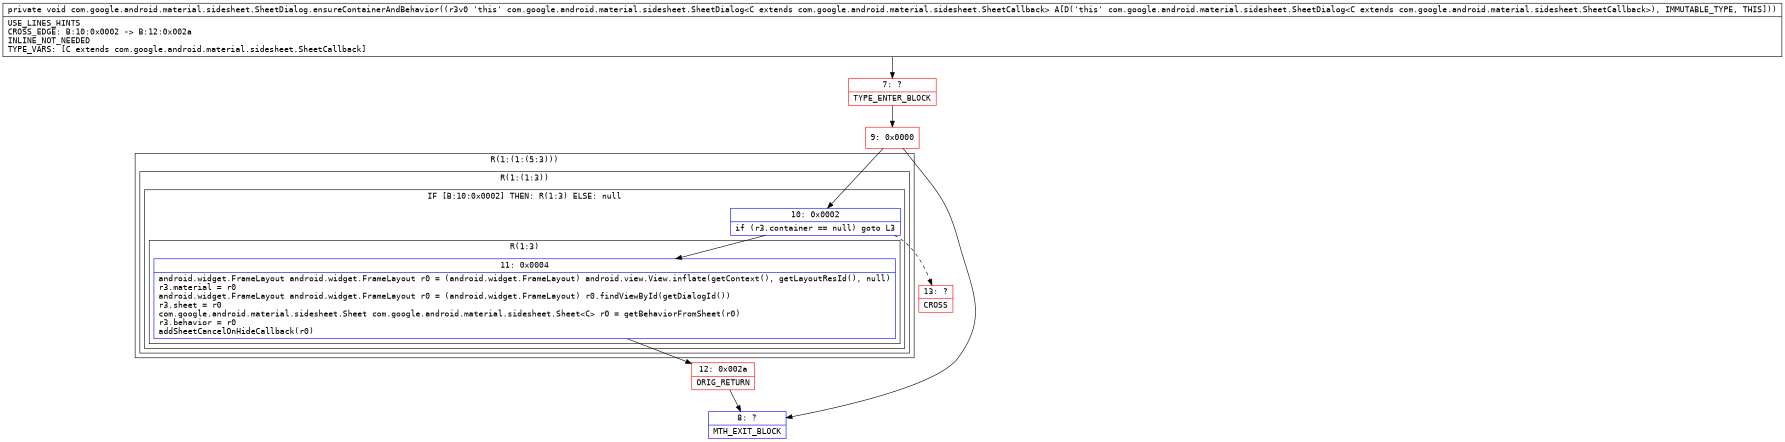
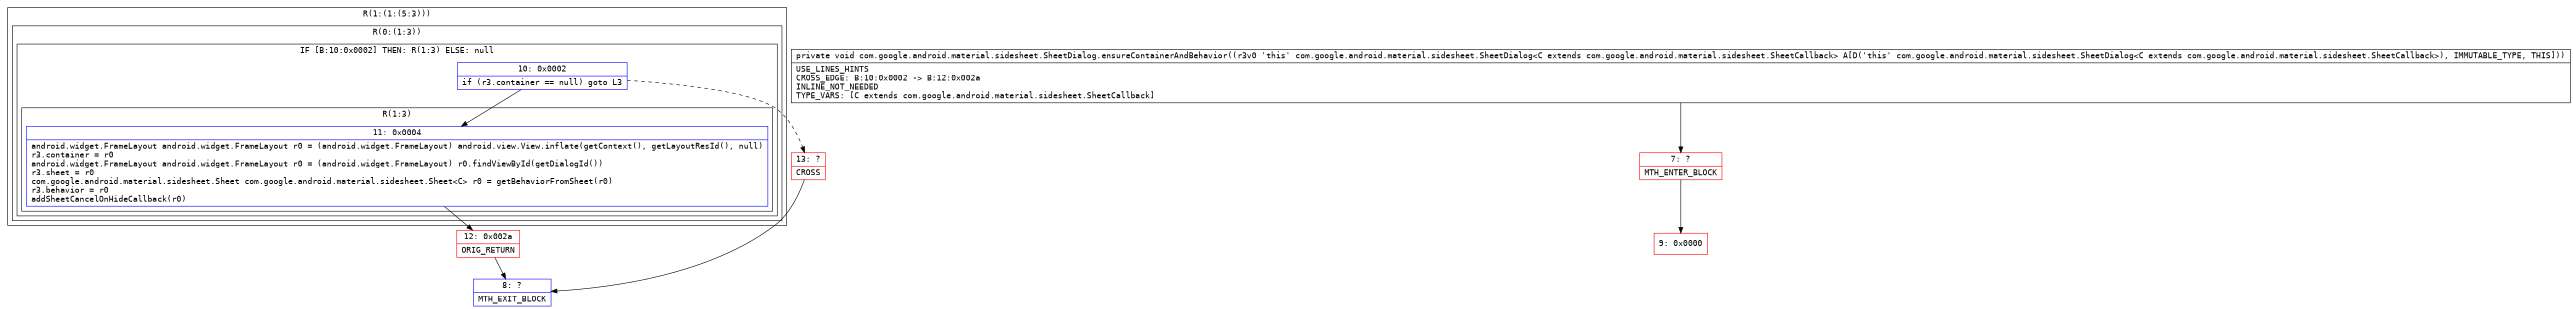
(892, 98) -> (1681, 173)
(857, 176) -> none
(525, 178) -> (397, 33)
(198, 288) -> (73, 155)
(971, 334) -> (697, 265)
